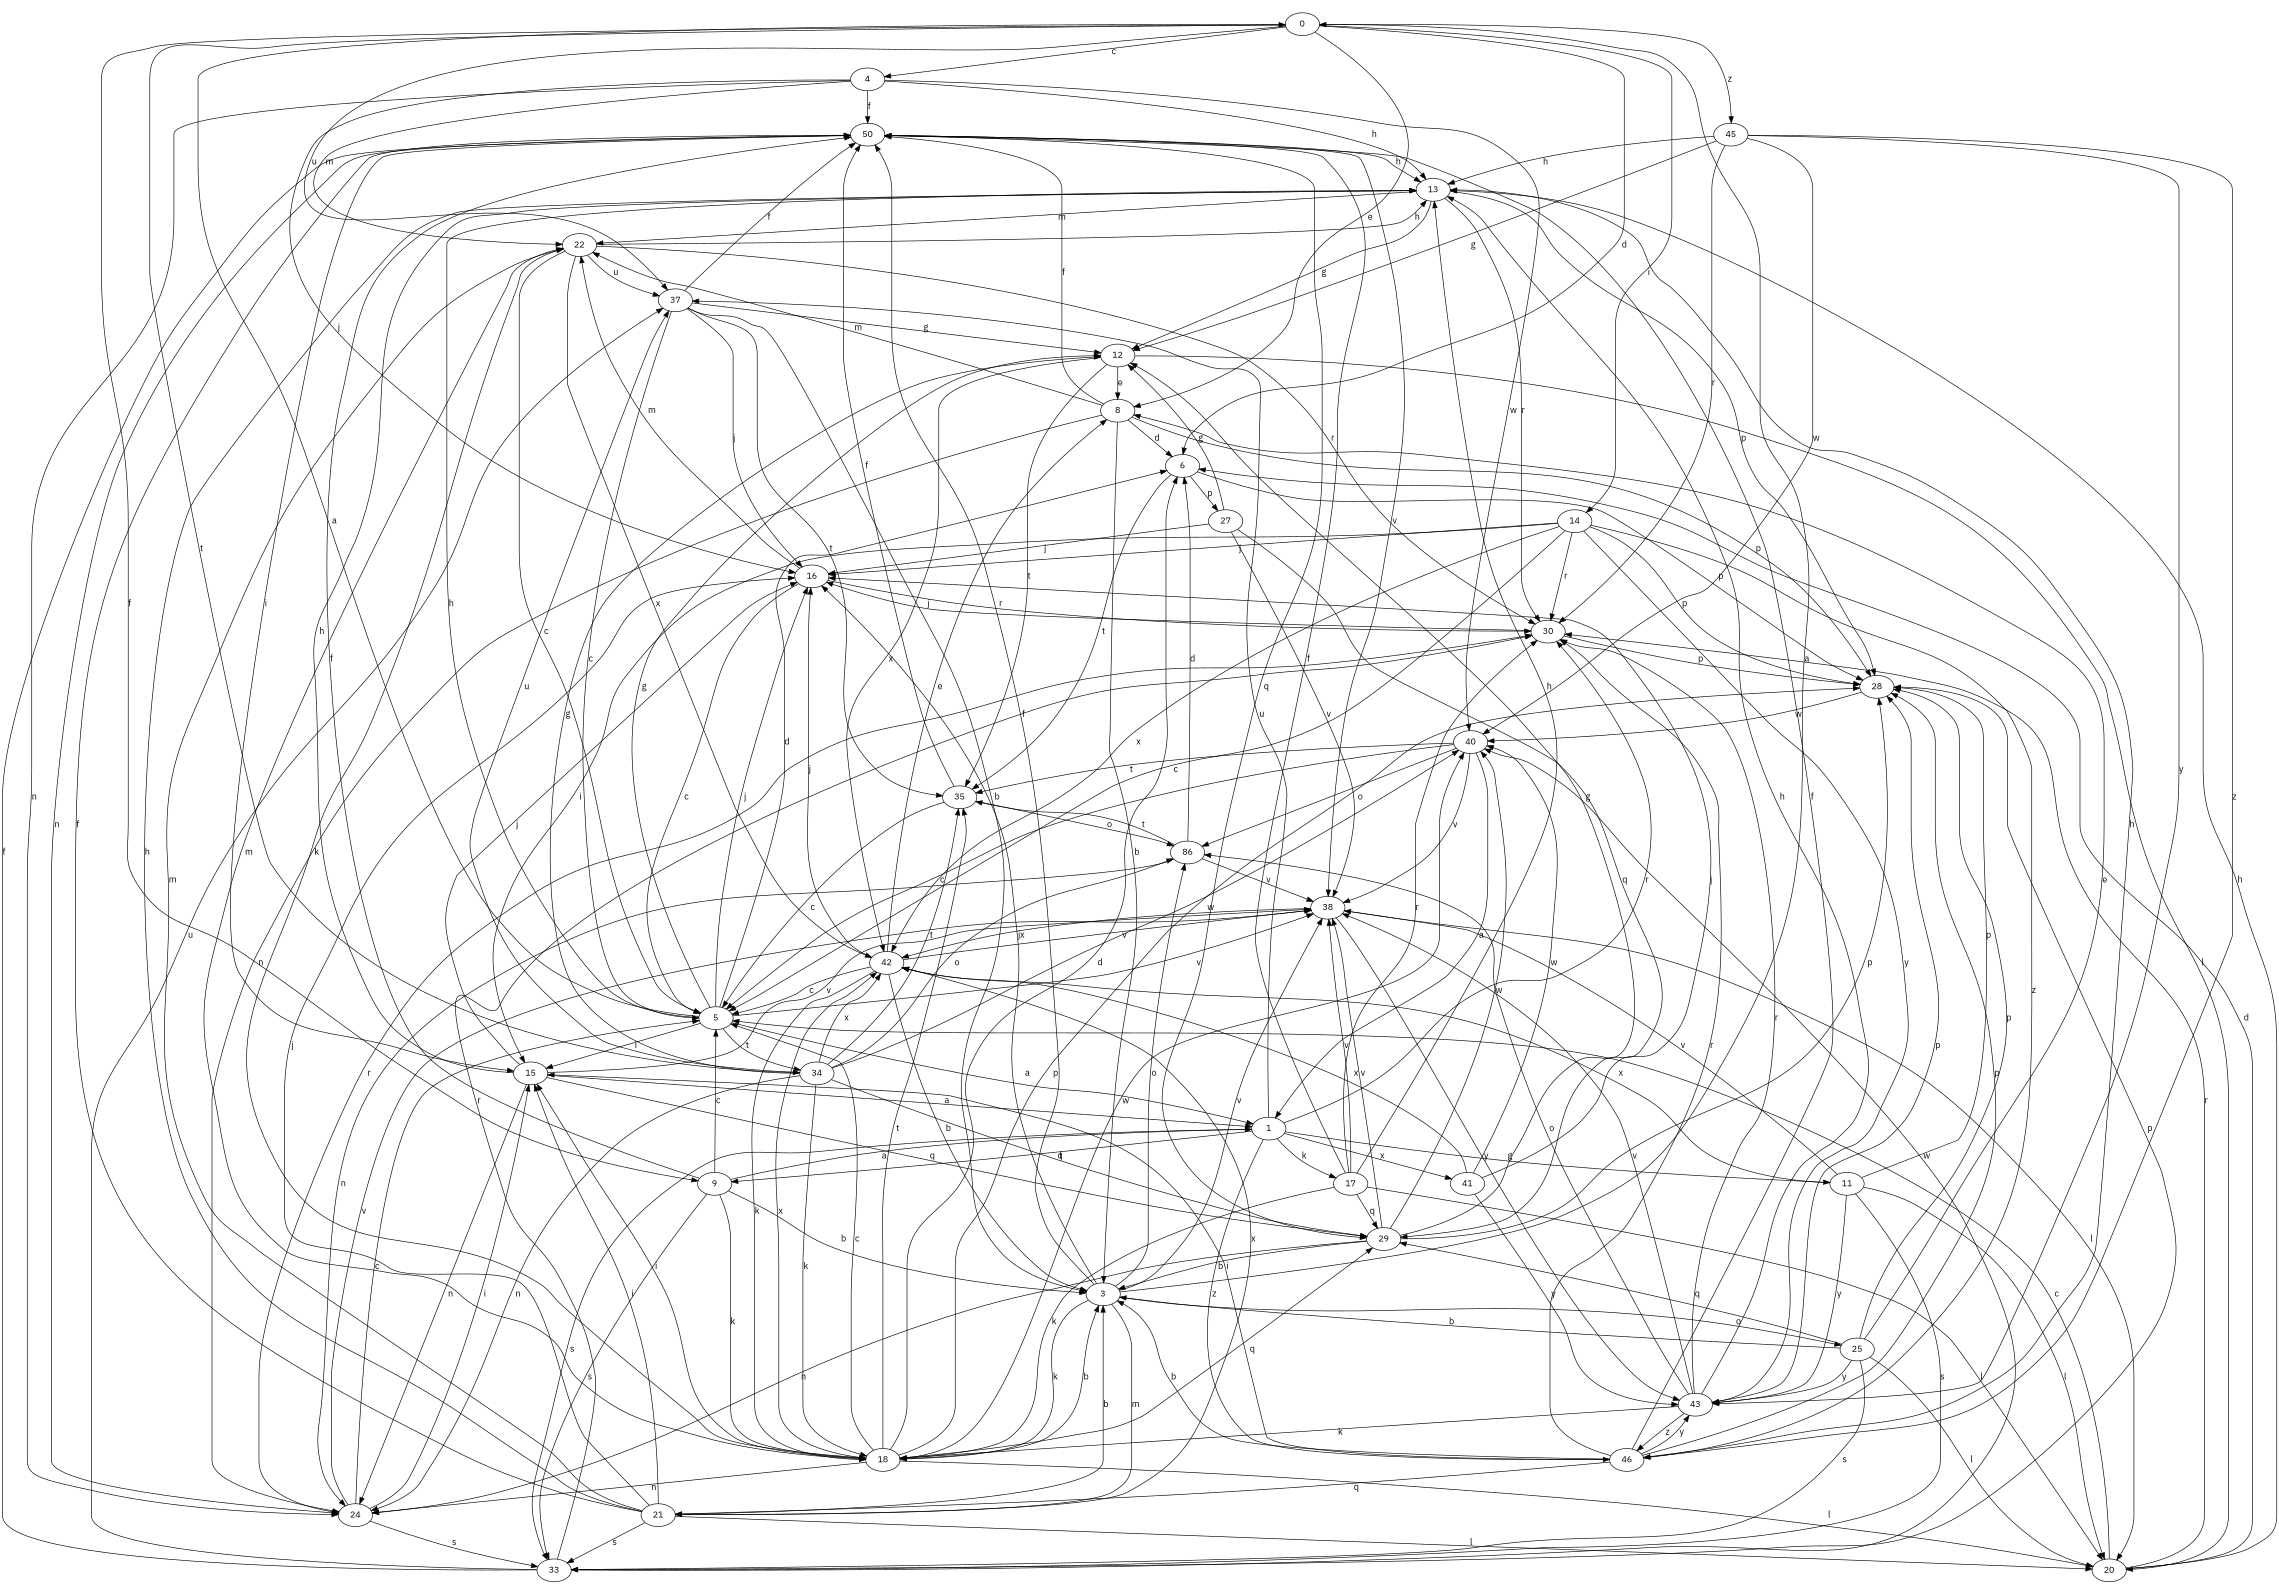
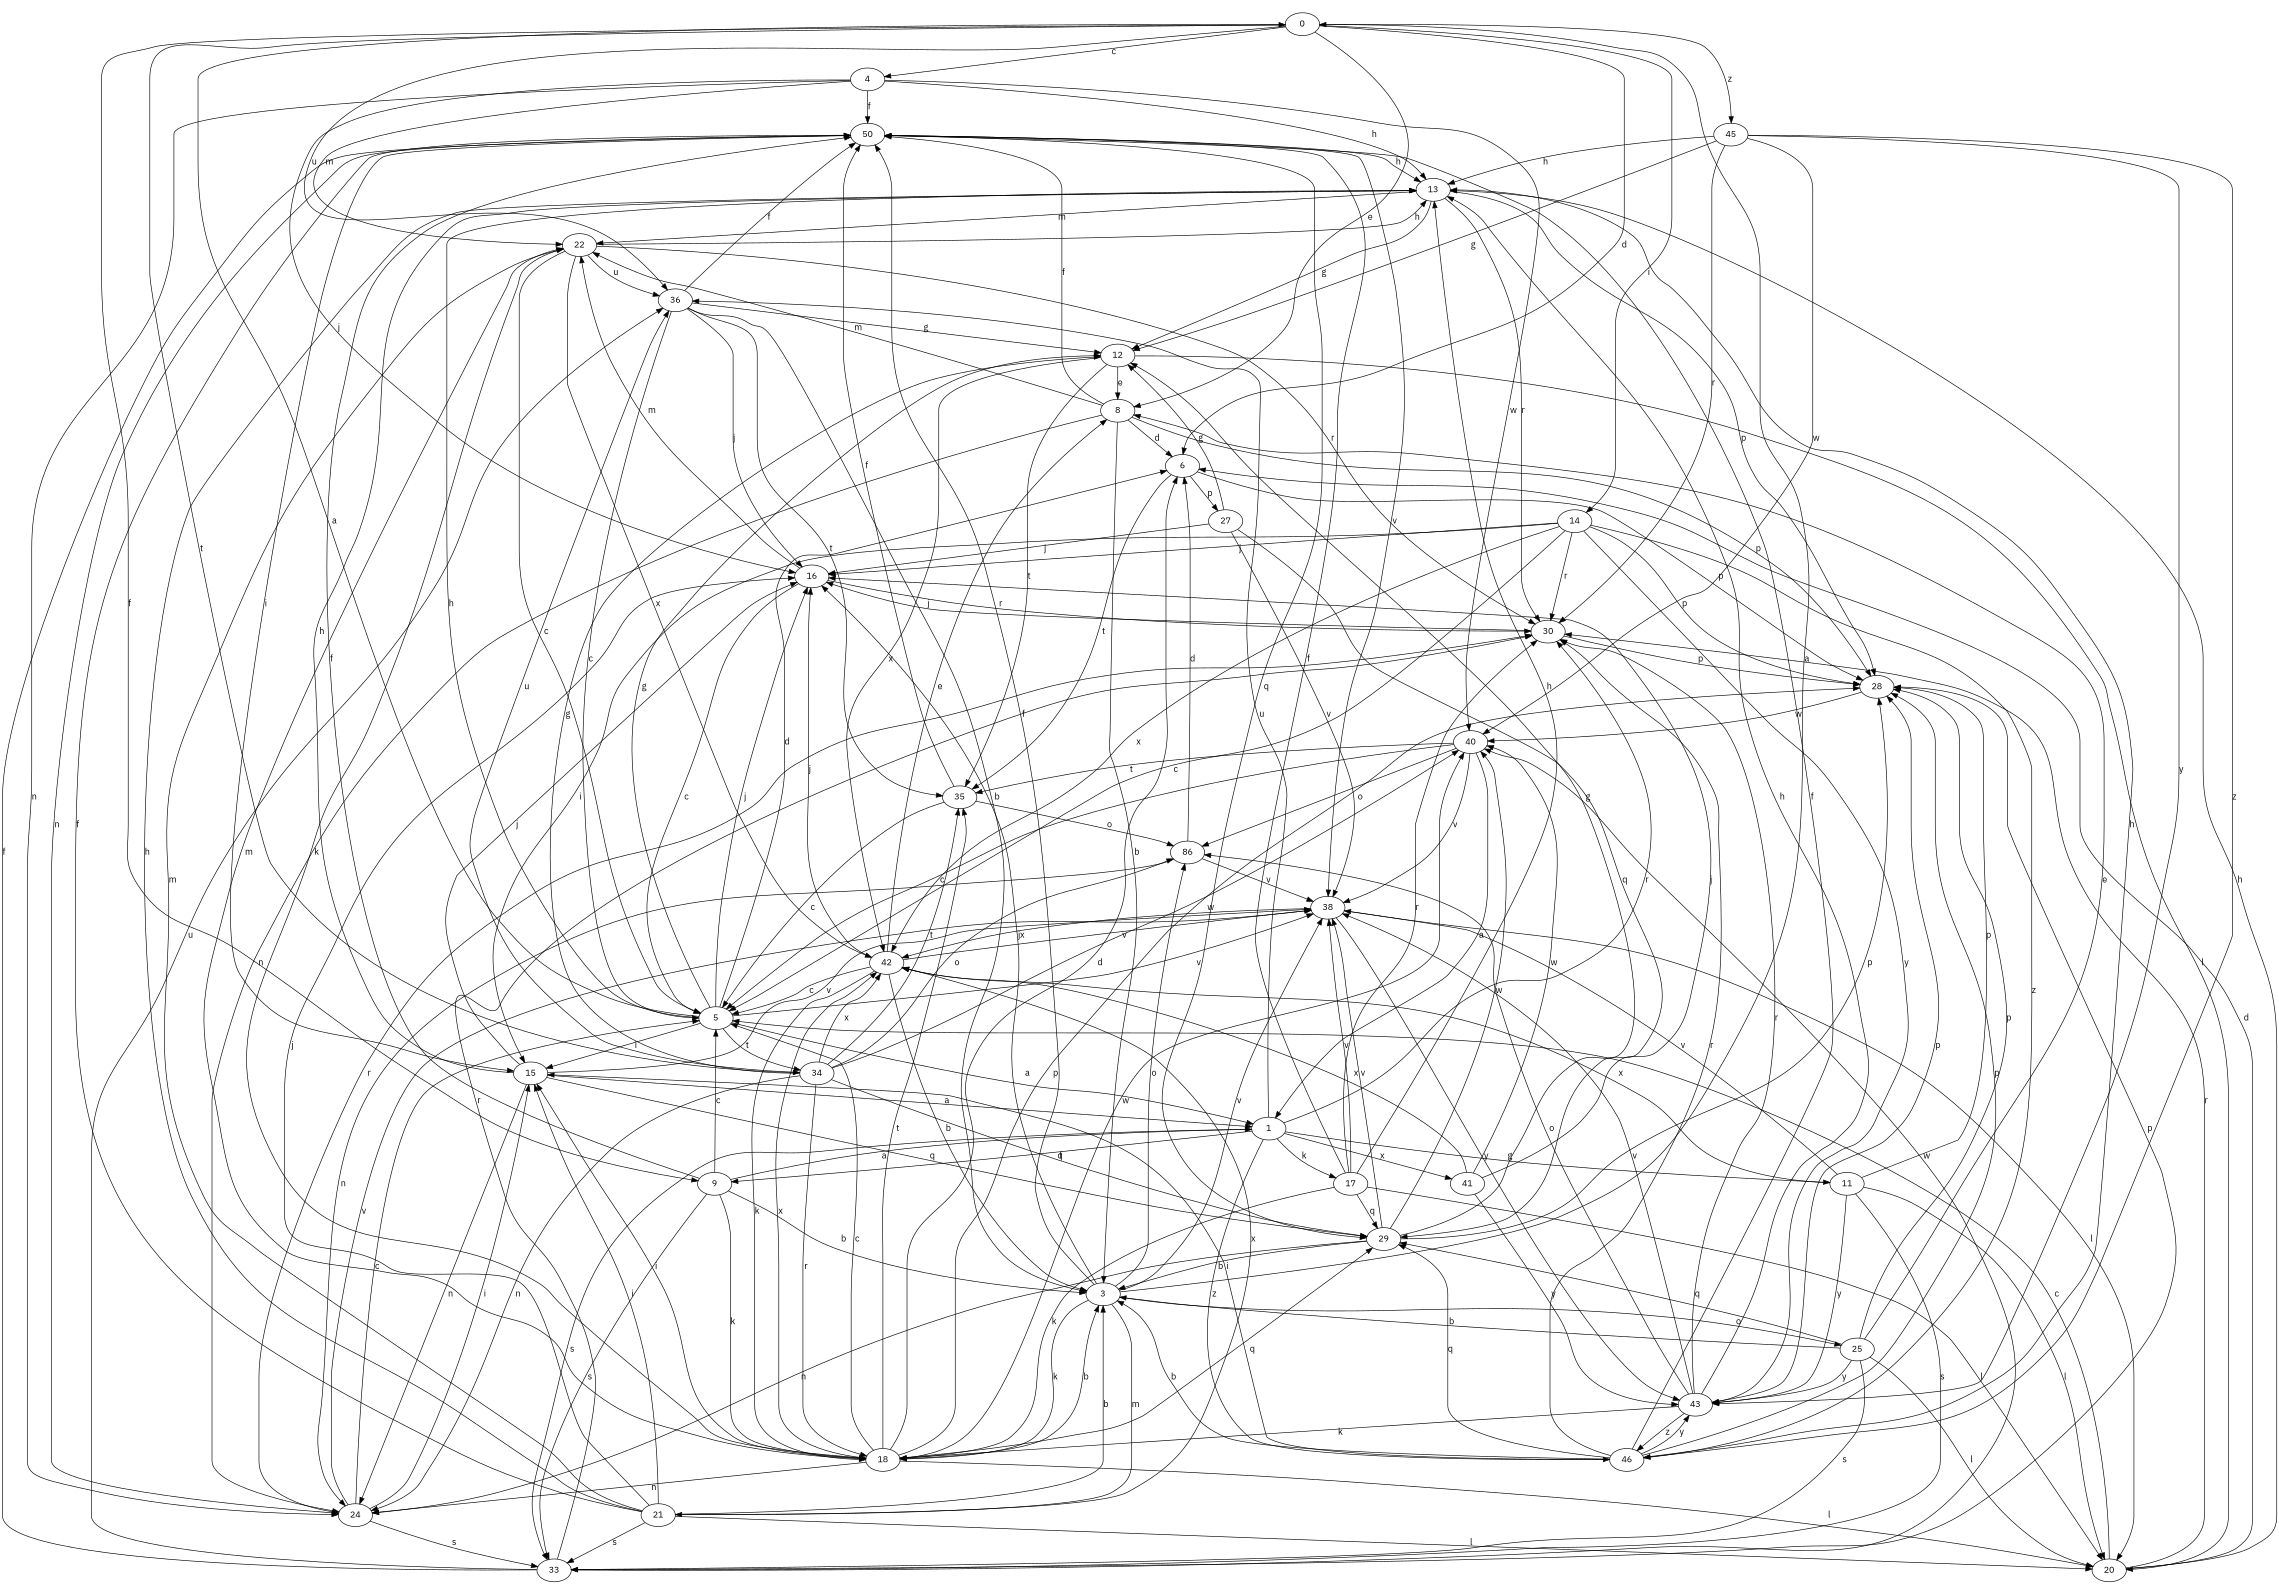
(675, 300) -> (675, 300)
(1076, 813) -> none
(806, 1267) -> (806, 1267)
(1146, 1496) -> (1448, 1405)
